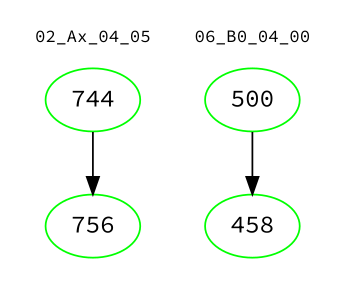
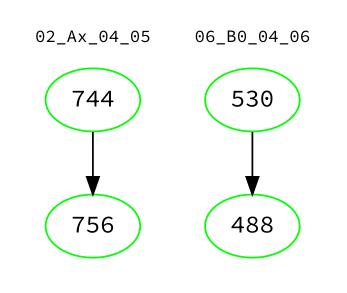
(253, 38) -> (253, 38)
(252, 100) -> (252, 100)
(252, 226) -> (252, 226)
